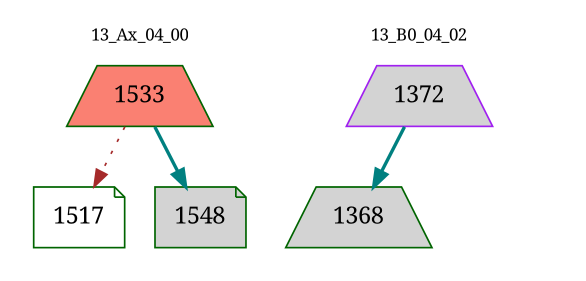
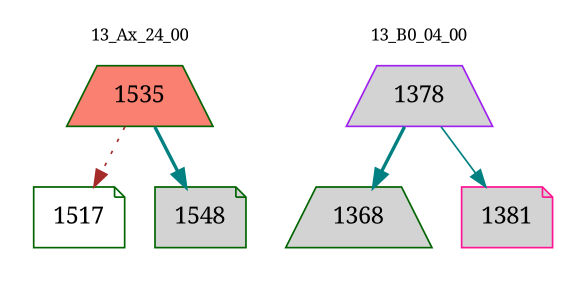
(140, 36) -> (140, 36)
(419, 36) -> (419, 36)
(140, 96) -> (140, 96)
(419, 96) -> (419, 96)
none -> (507, 217)
